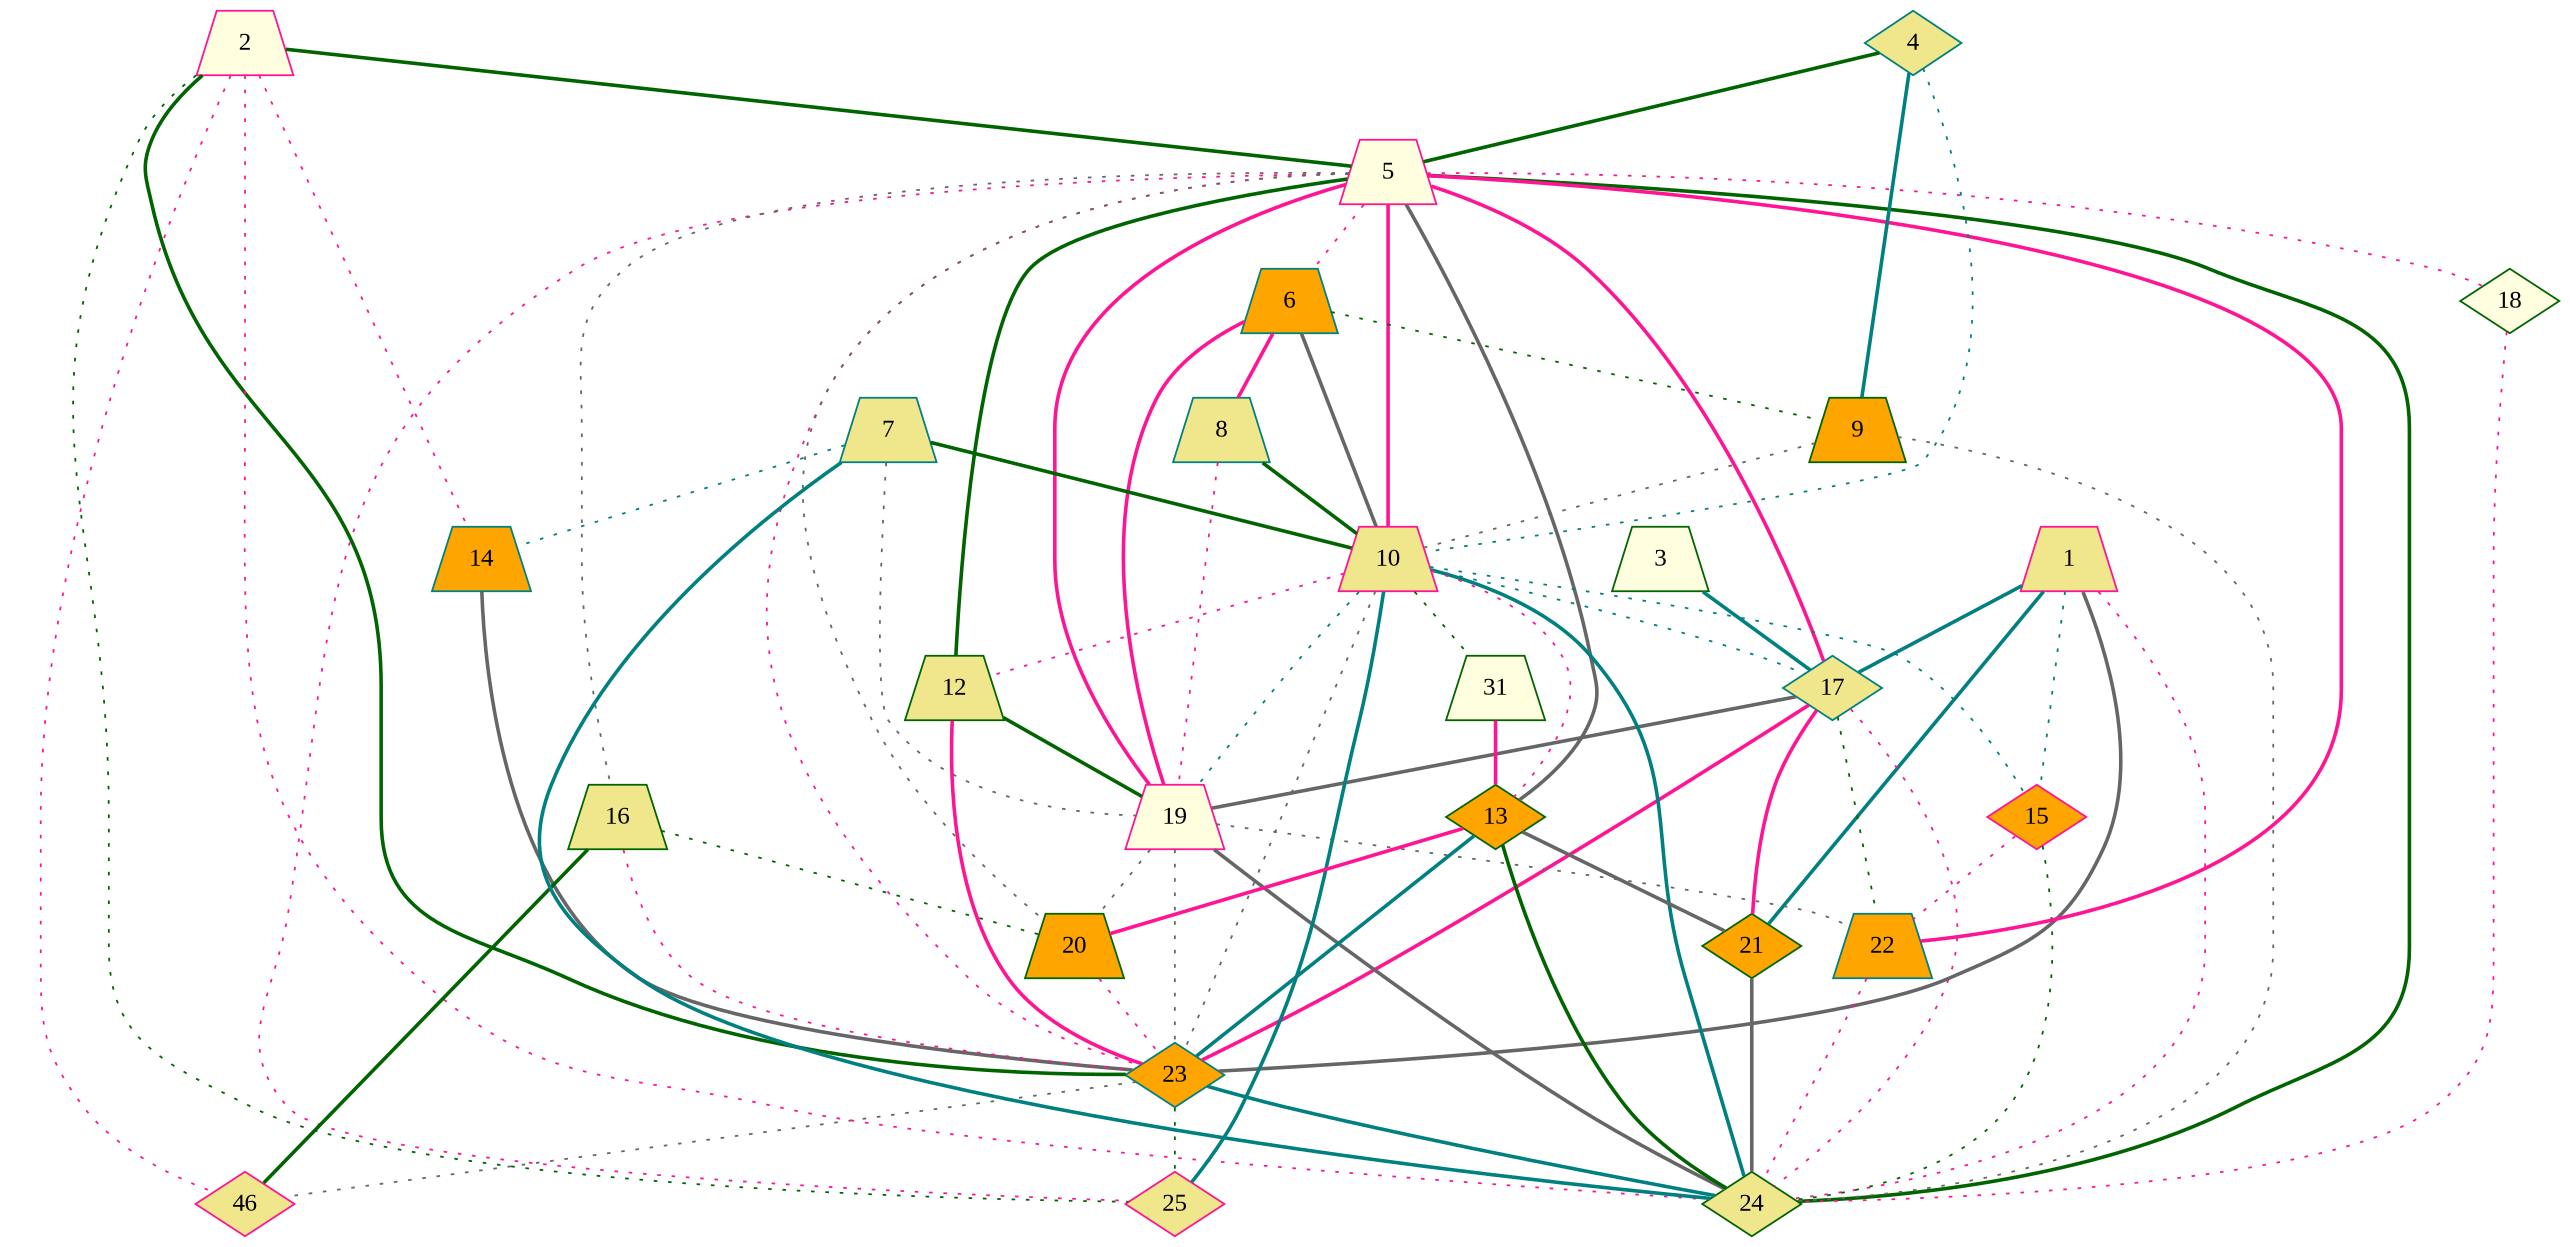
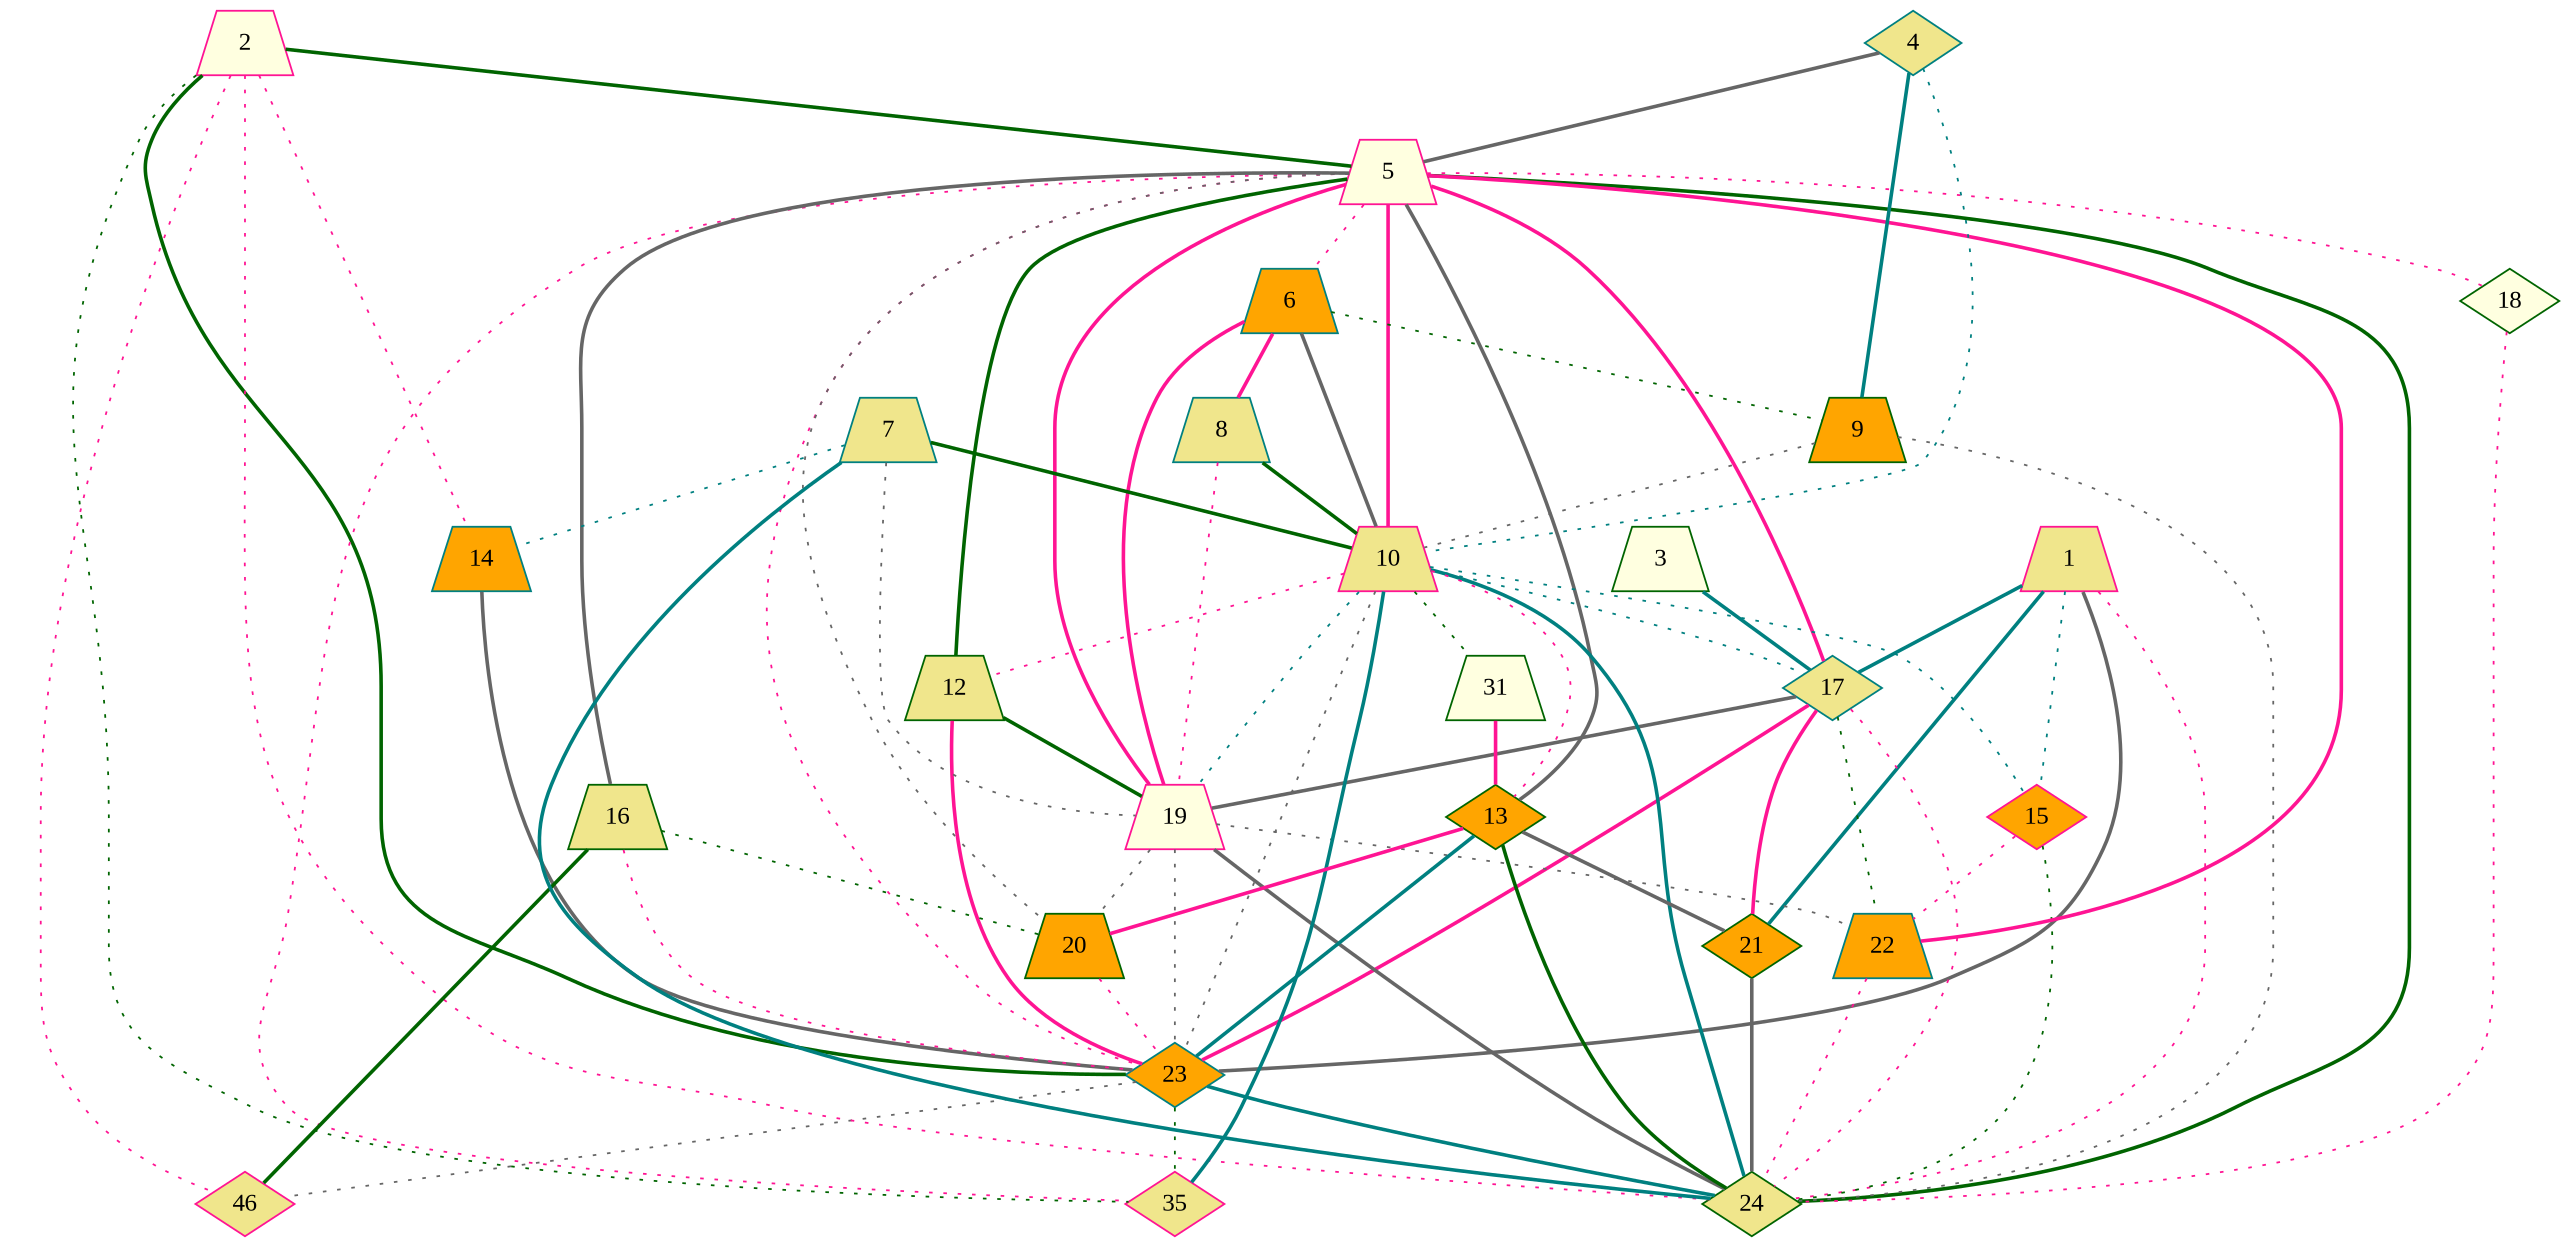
(1651, 107) -> (1651, 107)
(660, 249) -> (660, 249)
(1175, 1204) -> (1175, 1204)
